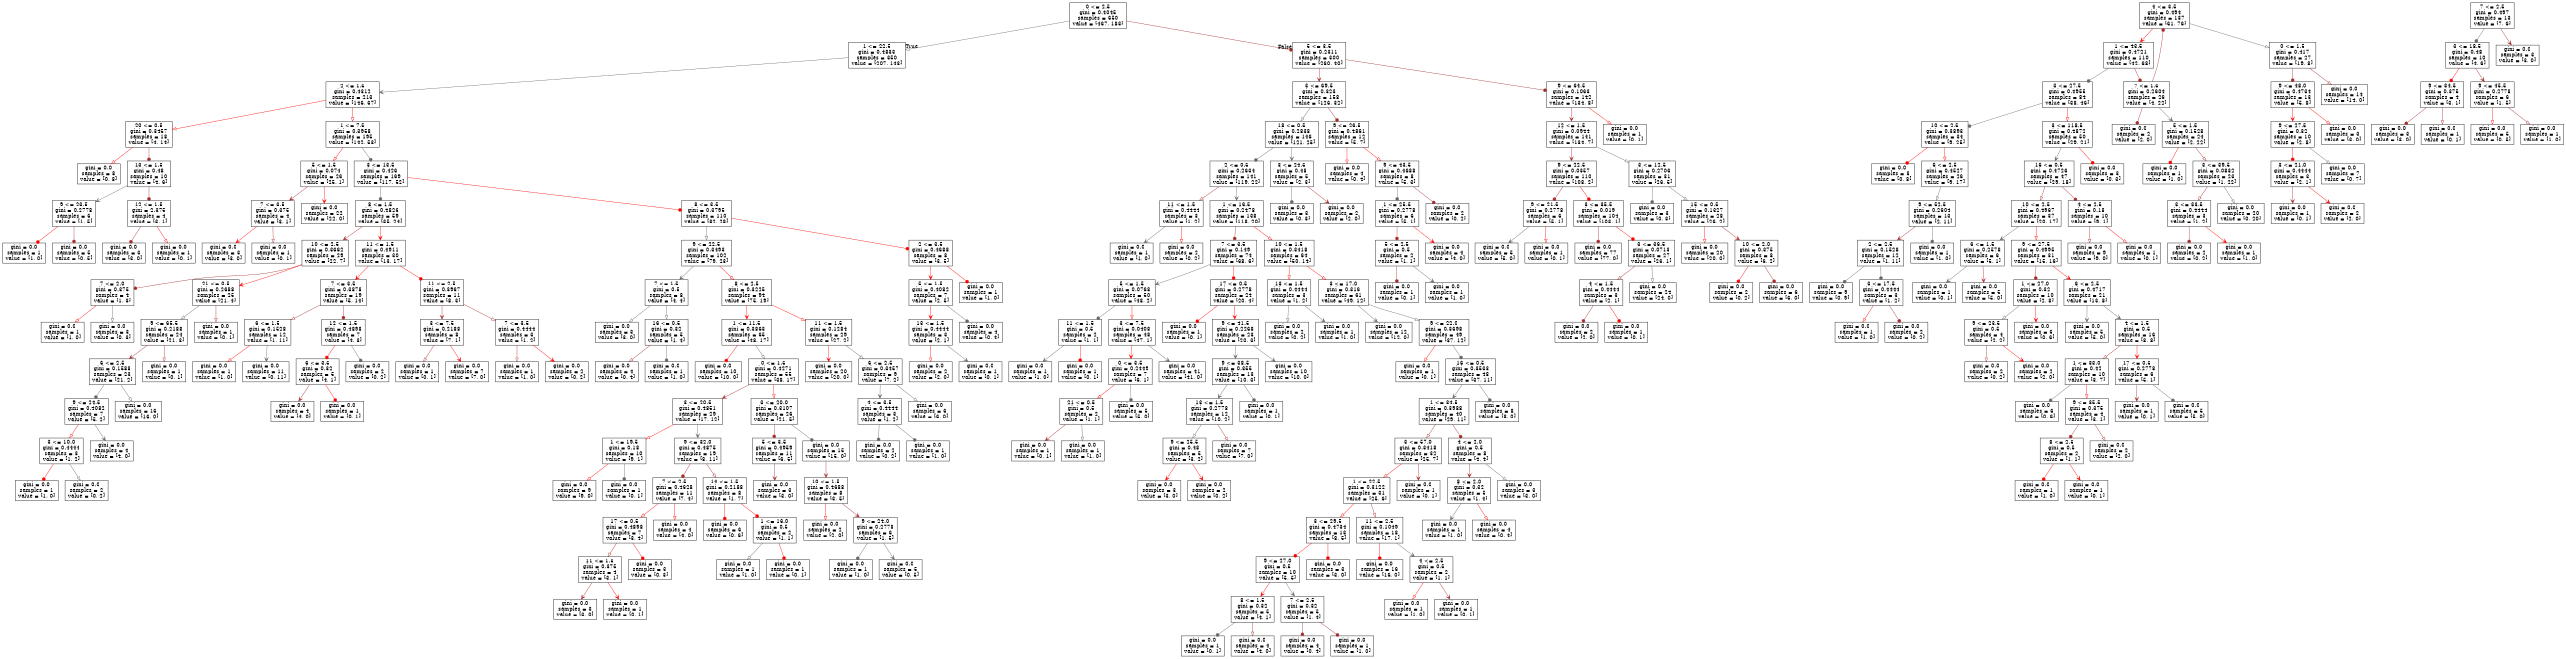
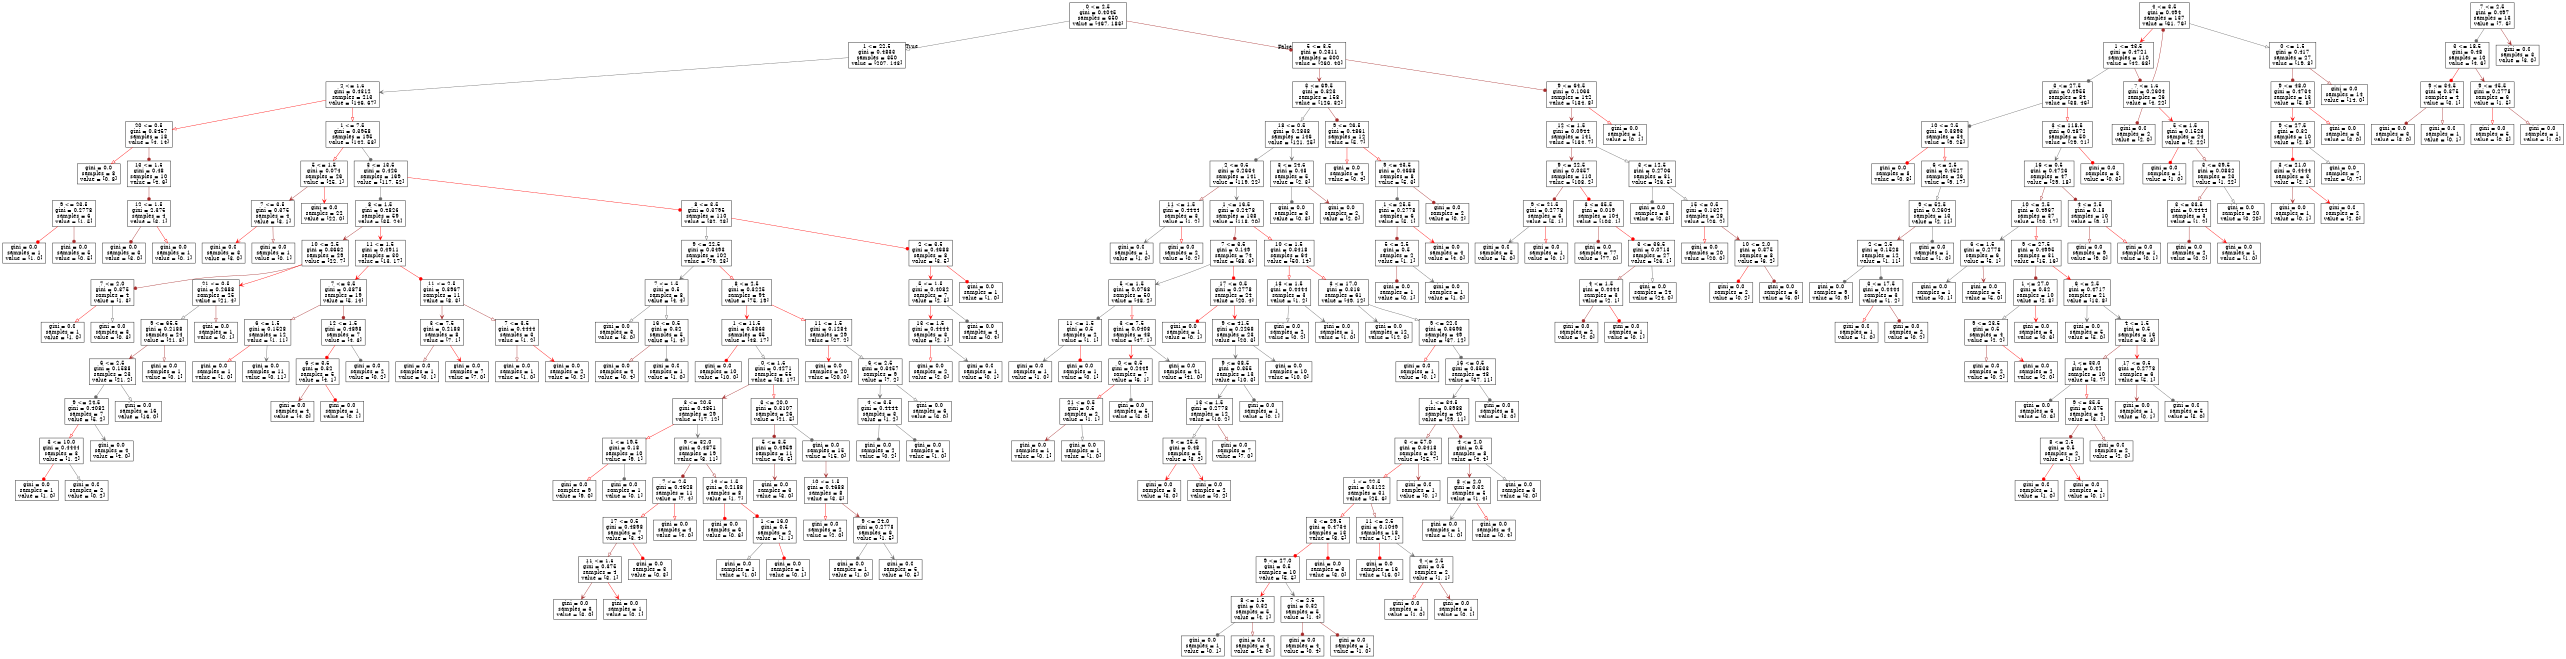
(2165, 113) -> (2165, 113)
(113, 193) -> none
(1983, 253) -> (1983, 253)
